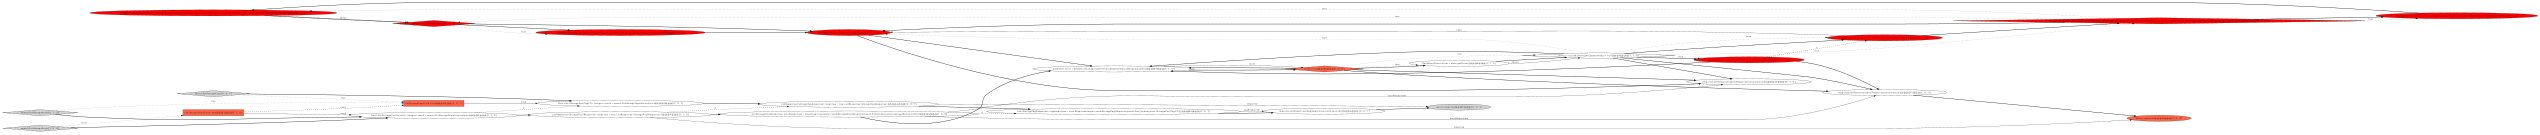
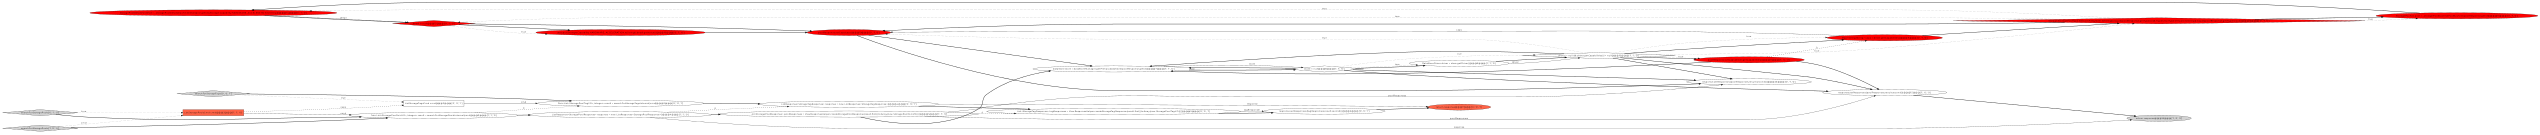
(1324, 69) -> (1324, 69)
(434, 103) -> (434, 103)
(229, 104) -> (130, 113)
(1459, 107) -> (1459, 107)
(2159, 118) -> (2159, 118)
